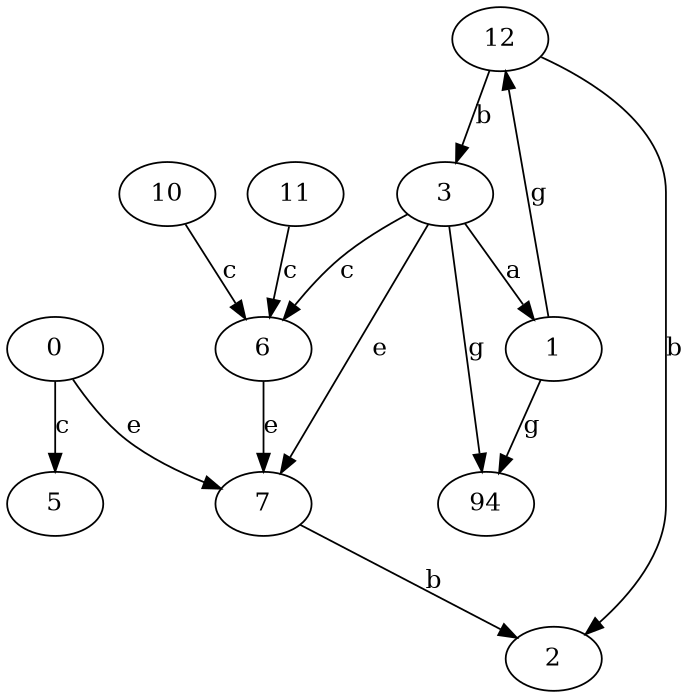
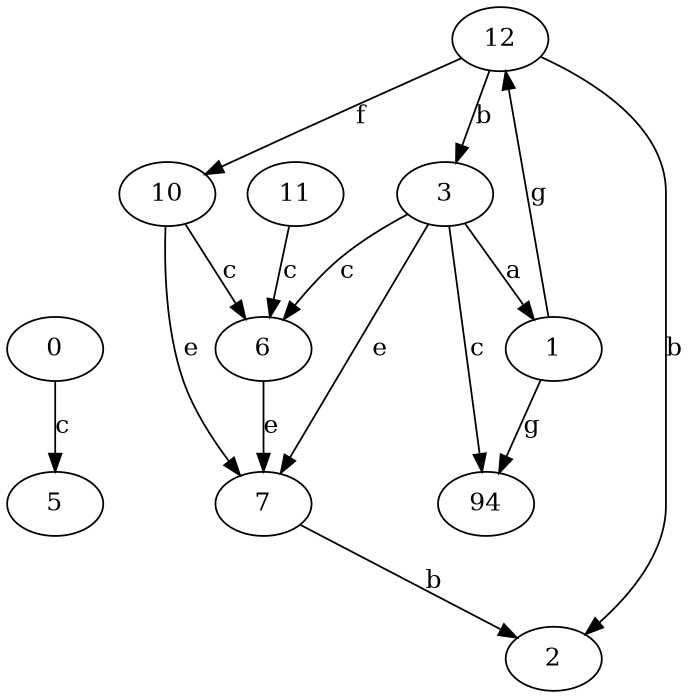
none -> (341, 112)
(477, 349) -> (477, 349)
(130, 442) -> (175, 350)
